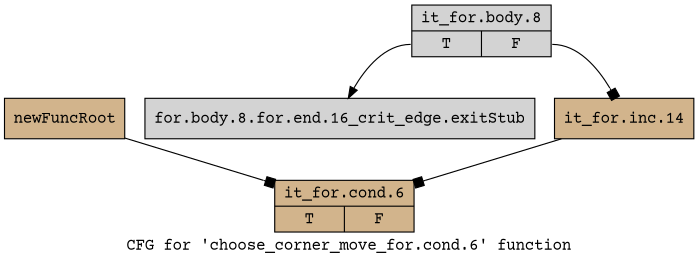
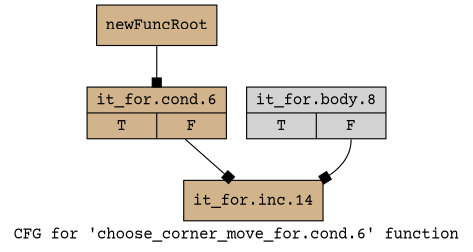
(340, 119) -> none
(493, 160) -> (204, 156)
